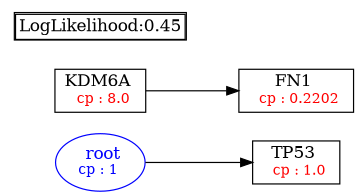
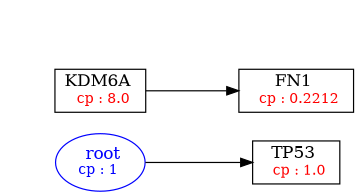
(100, 26) -> none
(299, 99) -> (299, 99)
